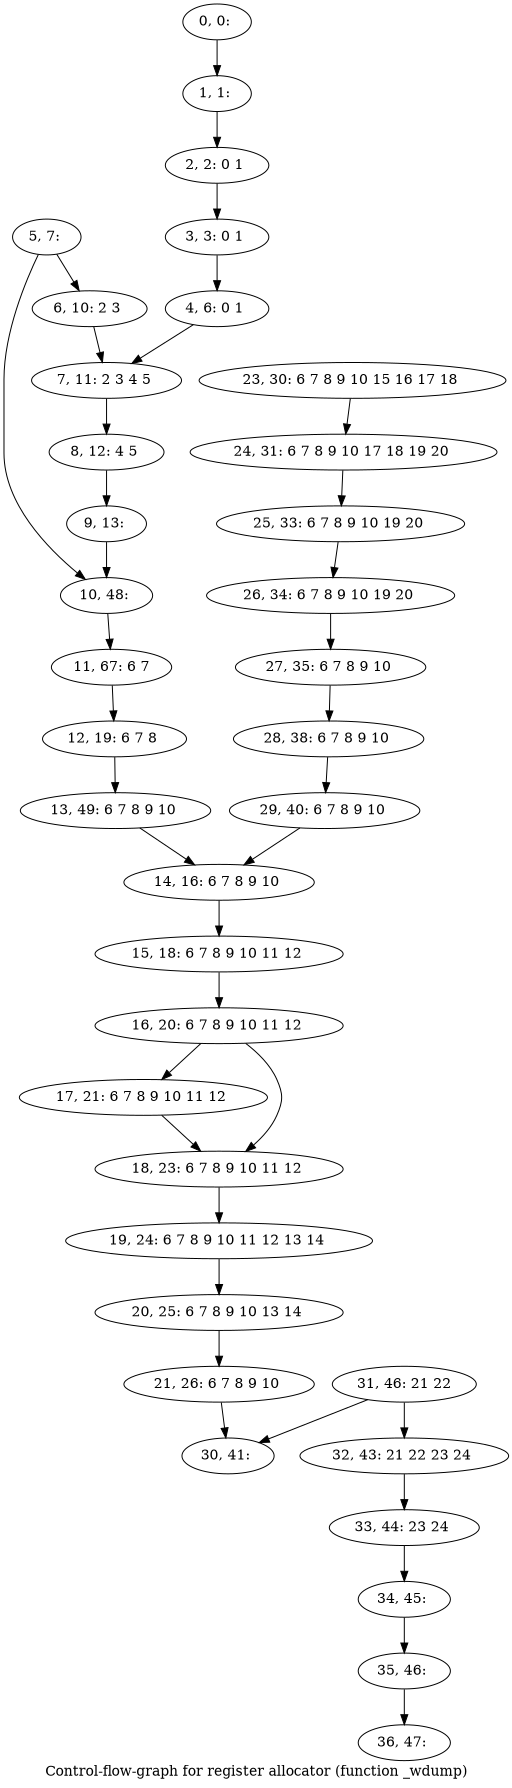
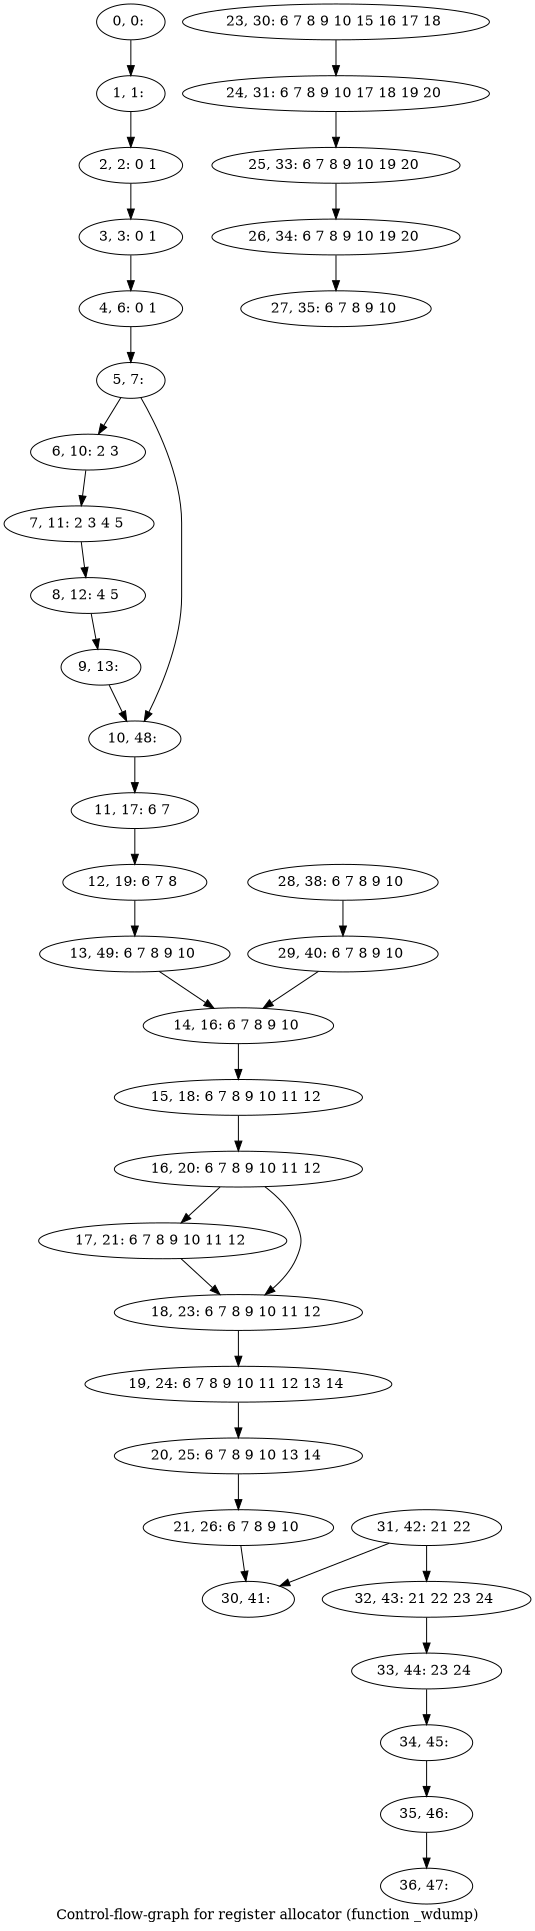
(167, 341) -> (131, 340)
(112, 667) -> (135, 811)
(330, 698) -> none
(404, 1384) -> (427, 1528)
